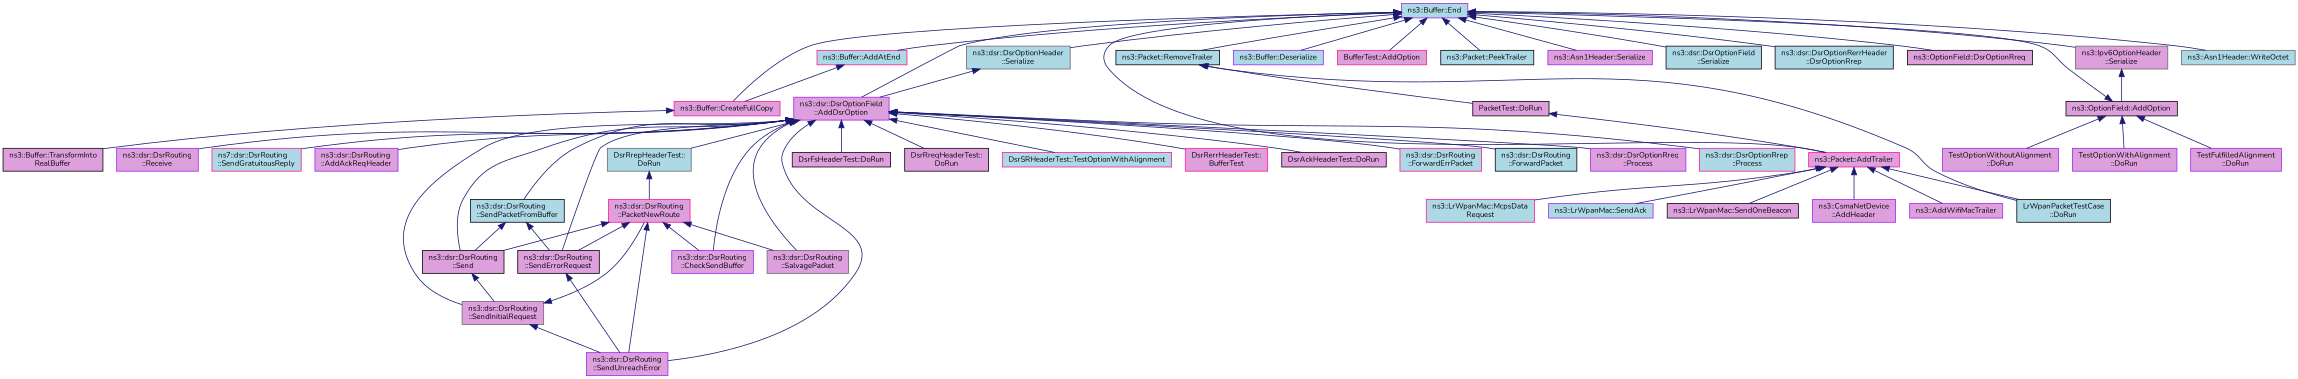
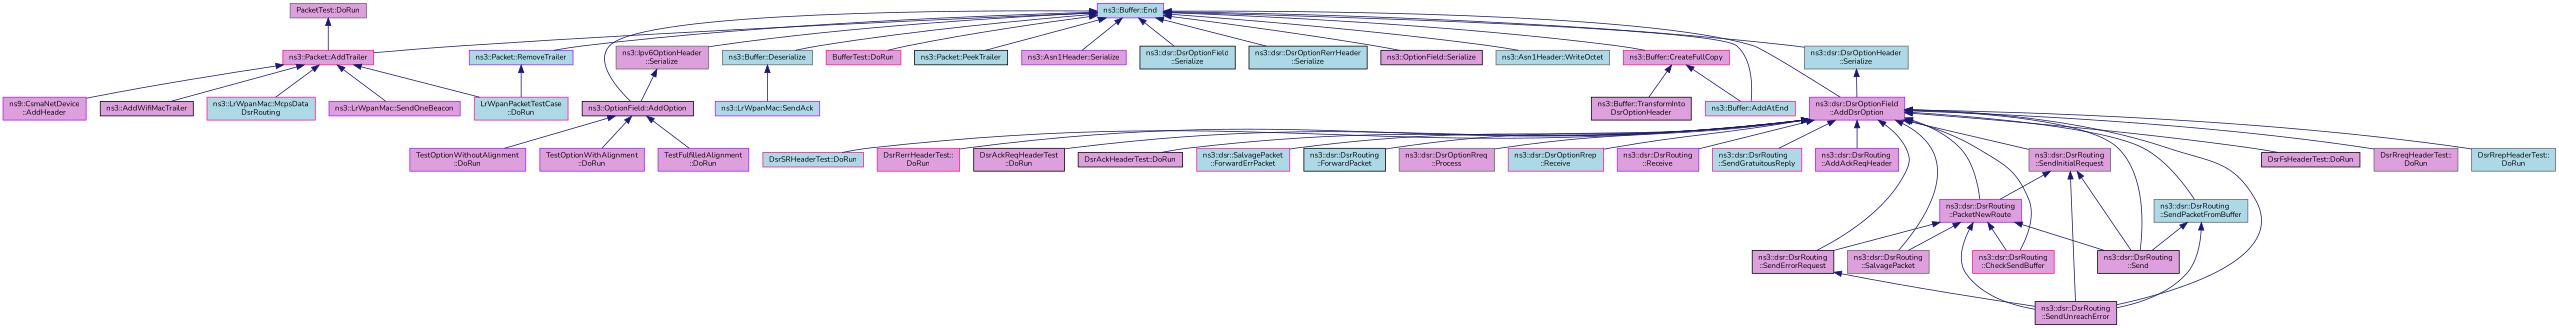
(1796, 23) -> (815, 15)
(1168, 58) -> (521, 58)
(1278, 58) -> (767, 58)
(1382, 58) -> (864, 58)
(1834, 58) -> (1308, 58)
(1970, 58) -> (1432, 58)
(791, 85) -> (1717, 85)
(1340, 86) -> none
(1511, 109) -> (328, 11)
(53, 160) -> (1641, 109)
(257, 160) -> (1757, 160)
(947, 160) -> (2416, 160)
none -> (1019, 160)
(1087, 160) -> (813, 160)
(1226, 160) -> (918, 160)
(1441, 160) -> (1243, 160)
(1638, 160) -> (1447, 160)
(1747, 160) -> (1556, 160)
(1726, 186) -> (767, 87)
(649, 189) -> (1960, 148)
(517, 211) -> (2201, 211)
(649, 211) -> (1981, 211)
(1480, 211) -> (261, 109)
(1733, 211) -> (395, 109)
(1854, 211) -> (45, 109)
(1956, 211) -> (147, 109)
(2064, 211) -> (521, 109)
(538, 236) -> (2177, 282)
(713, 262) -> (2013, 262)
(485, 291) -> (2106, 214)
(627, 364) -> (2076, 313)
